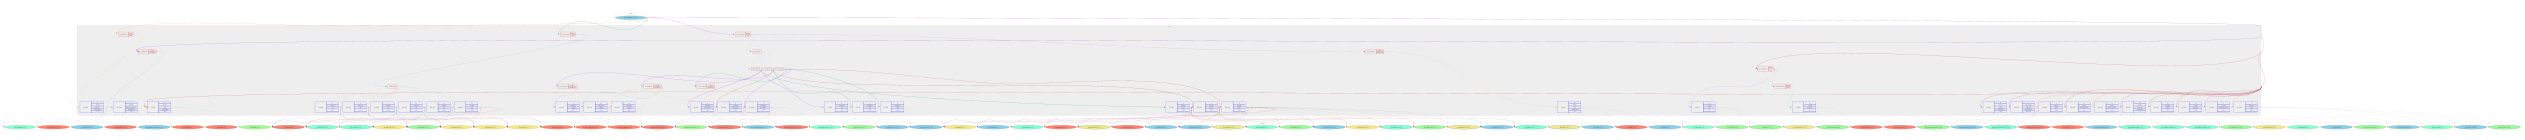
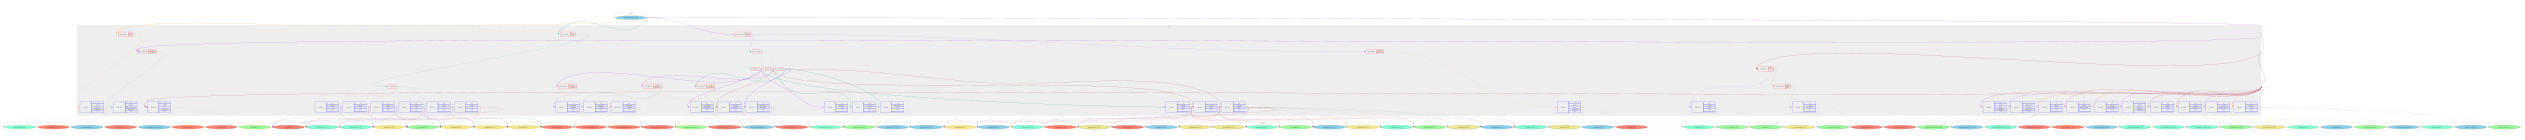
(1195, 127) -> (1195, 127)
(1665, 127) -> none
